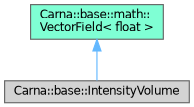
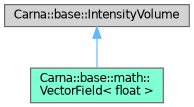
(97, 66) -> (97, 53)
